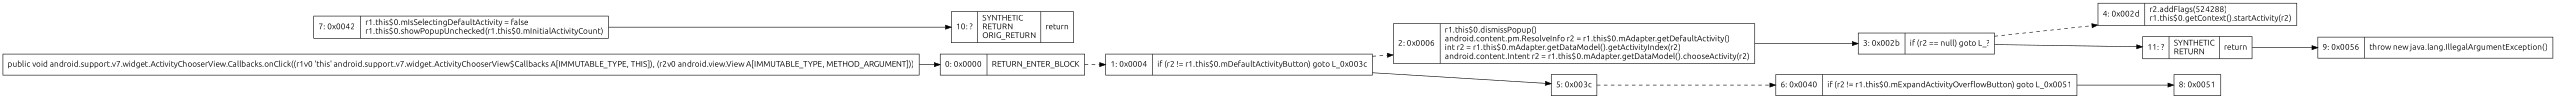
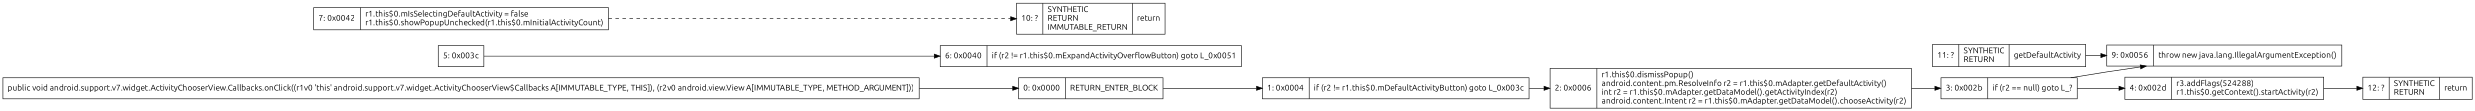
(2188, 10) -> (2215, 84)
(777, 27) -> (809, 19)
(2043, 31) -> (2098, 88)
(1009, 36) -> (1088, 27)
(2066, 46) -> (2106, 72)
(2236, 47) -> (2047, 55)
(1380, 56) -> (1537, 88)
(1092, 65) -> (1210, 88)
(1459, 78) -> none
(1683, 85) -> (709, 56)
(2197, 85) -> none
none -> (2418, 88)
